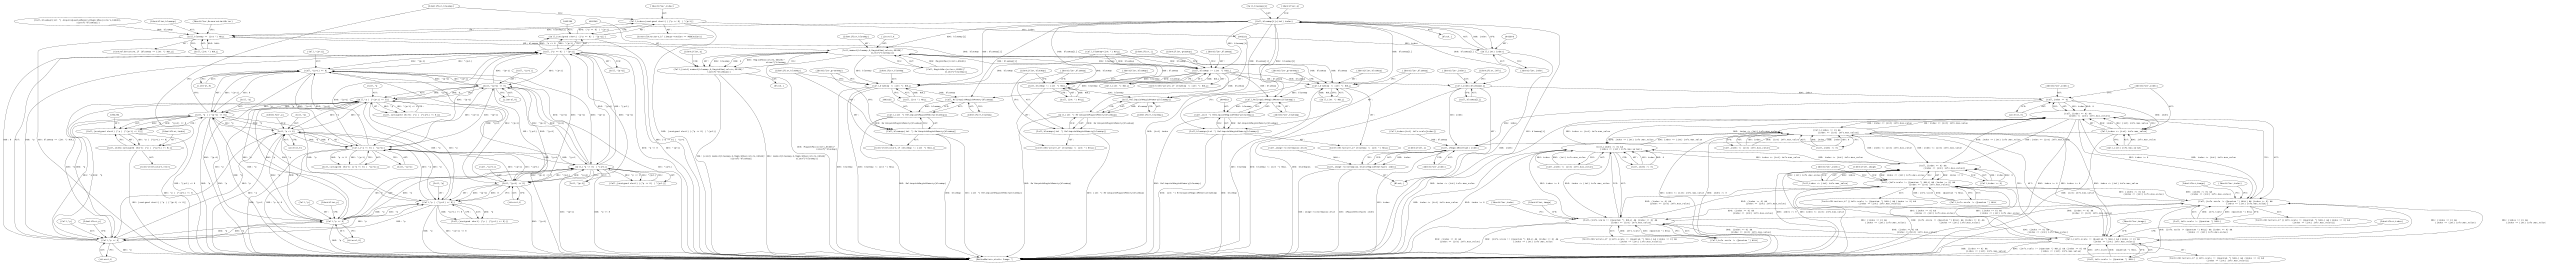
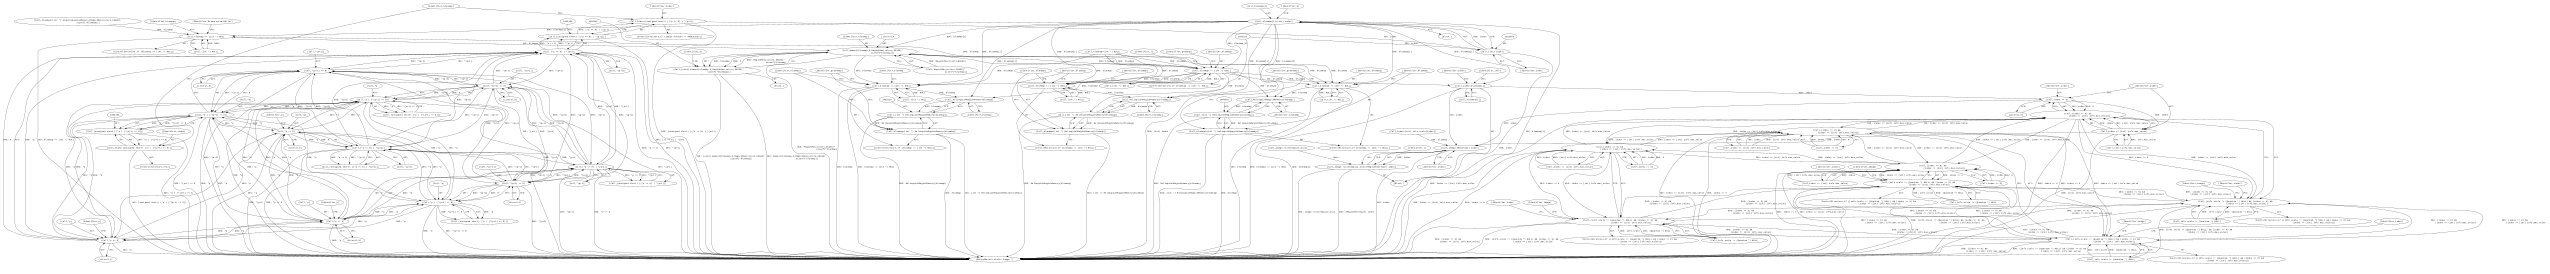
(955, 29) -> (1092, 29)
(411, 30) -> none
